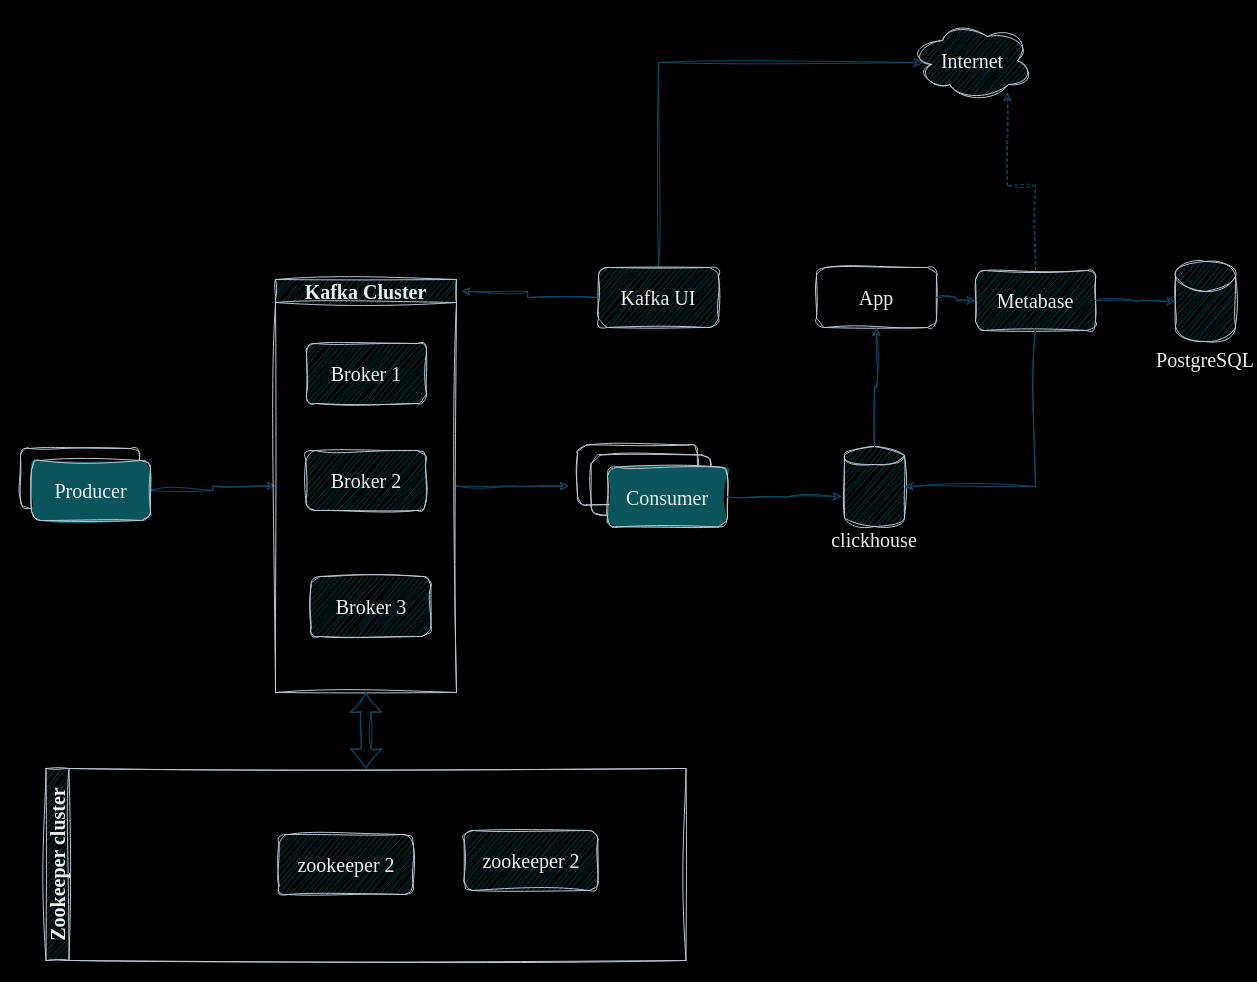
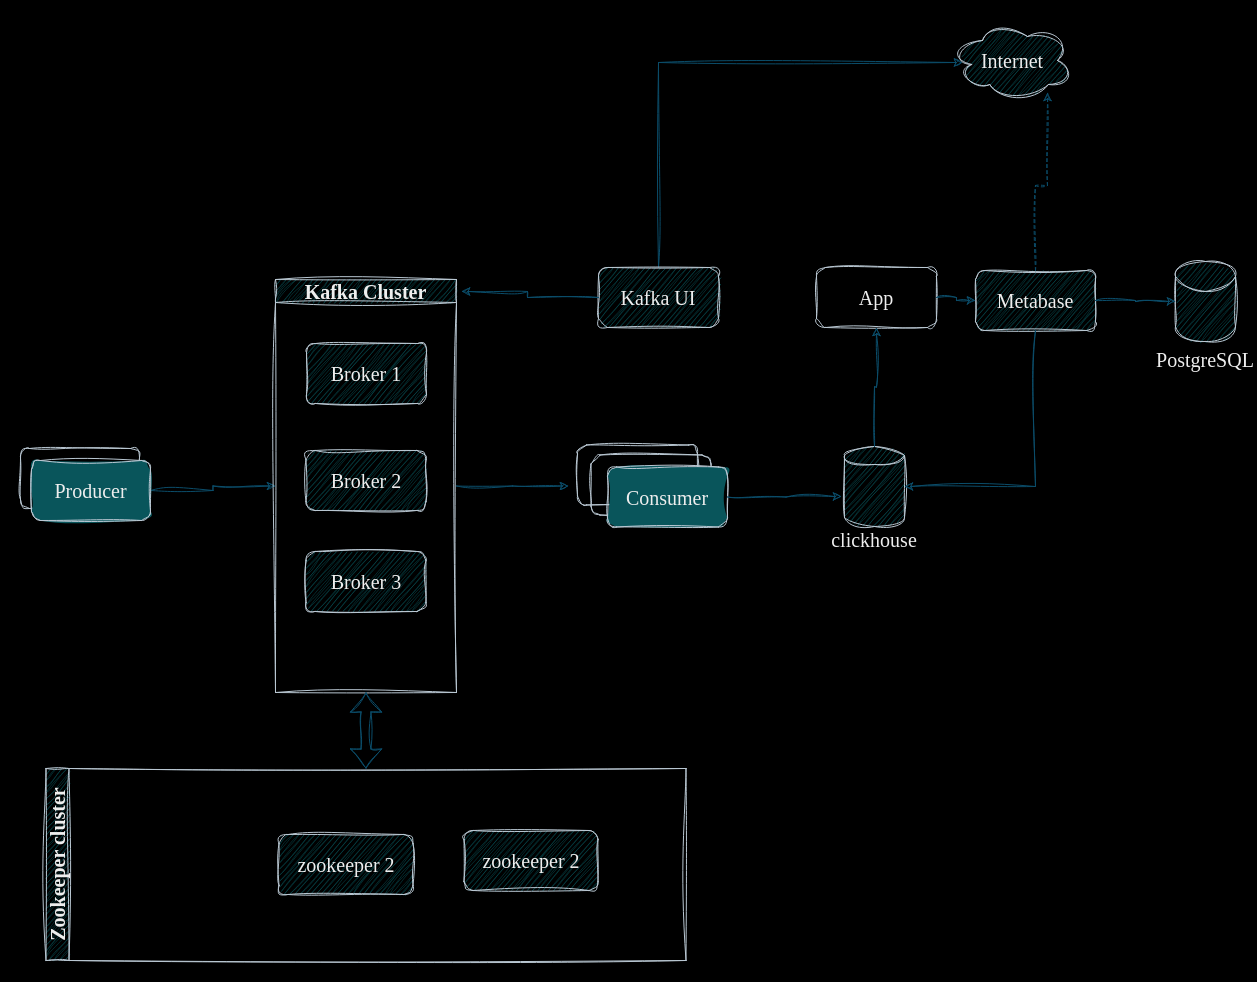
(973, 61) -> (1013, 61)
(371, 607) -> (366, 582)
